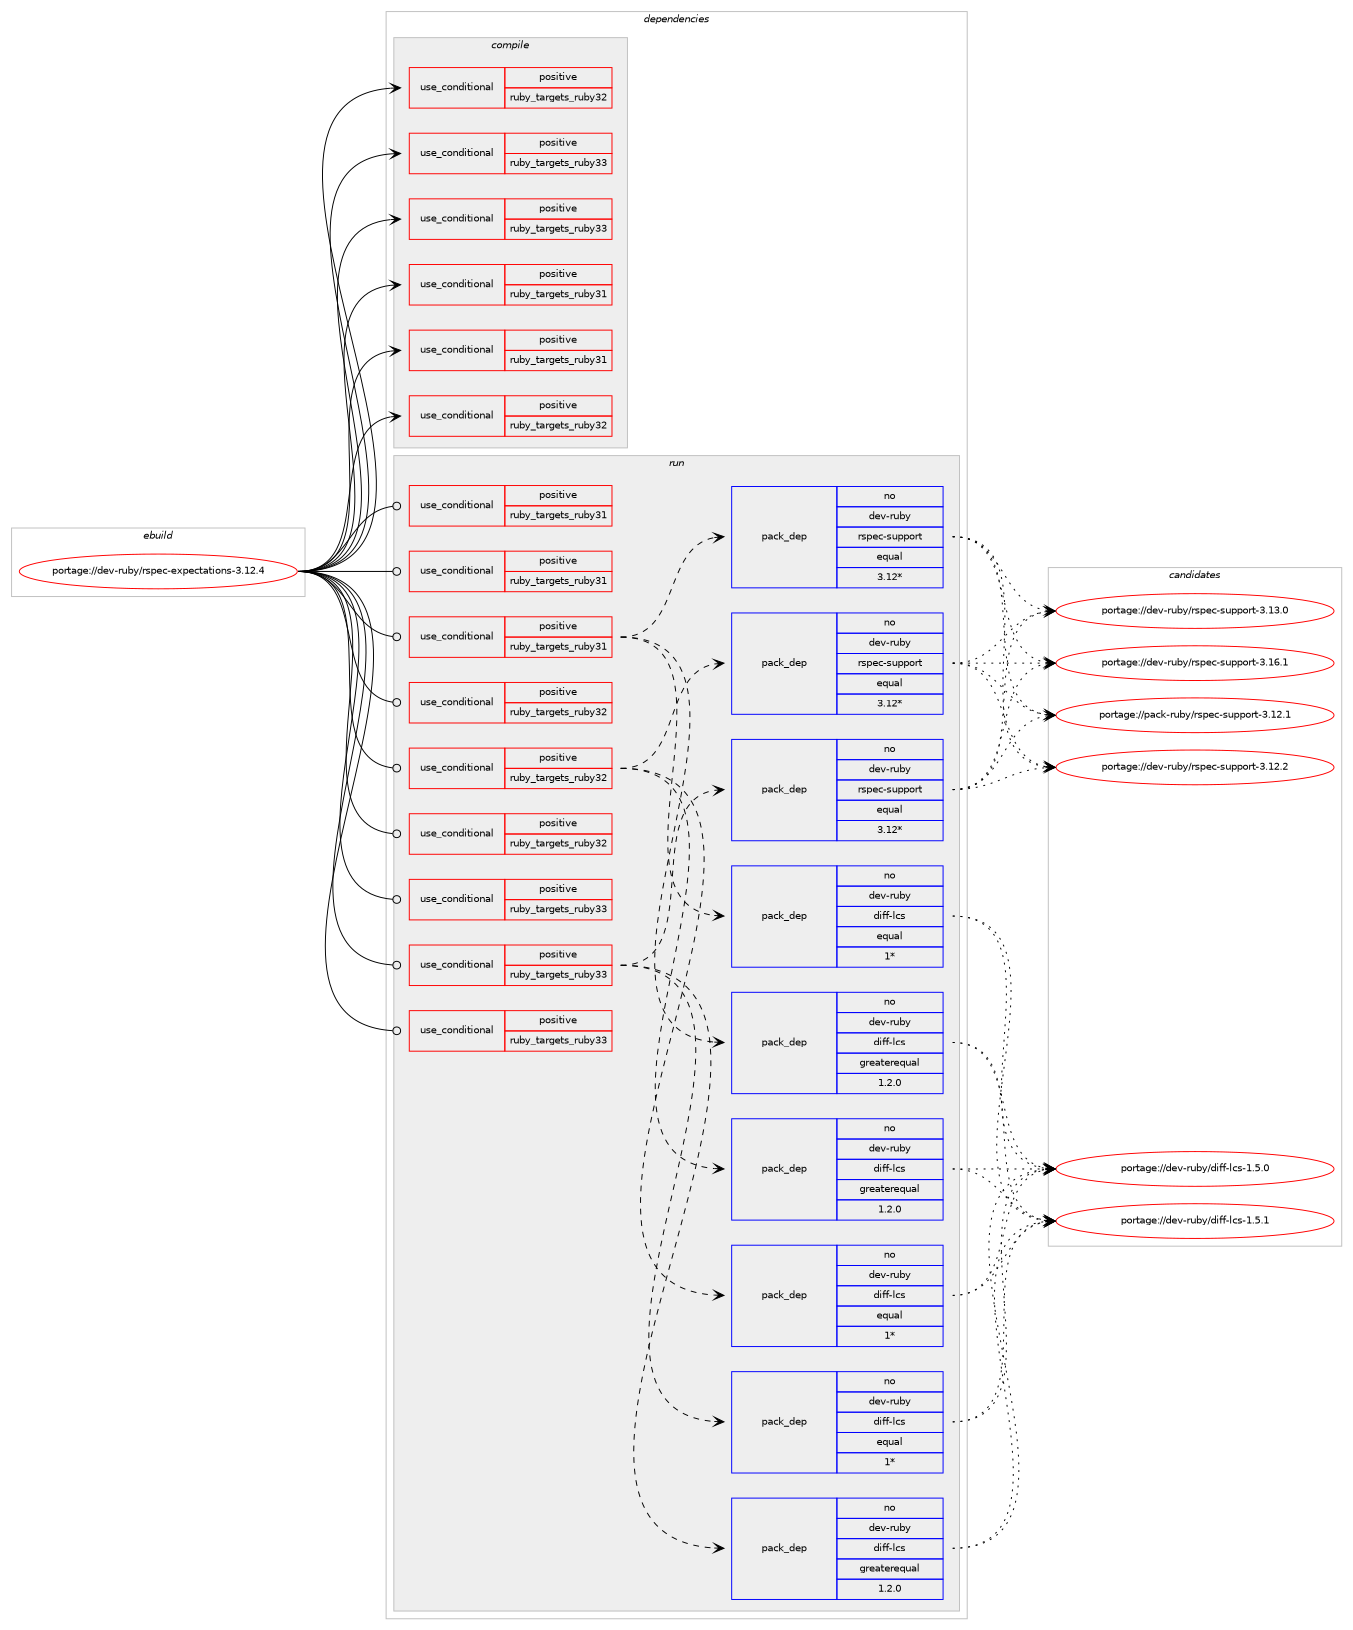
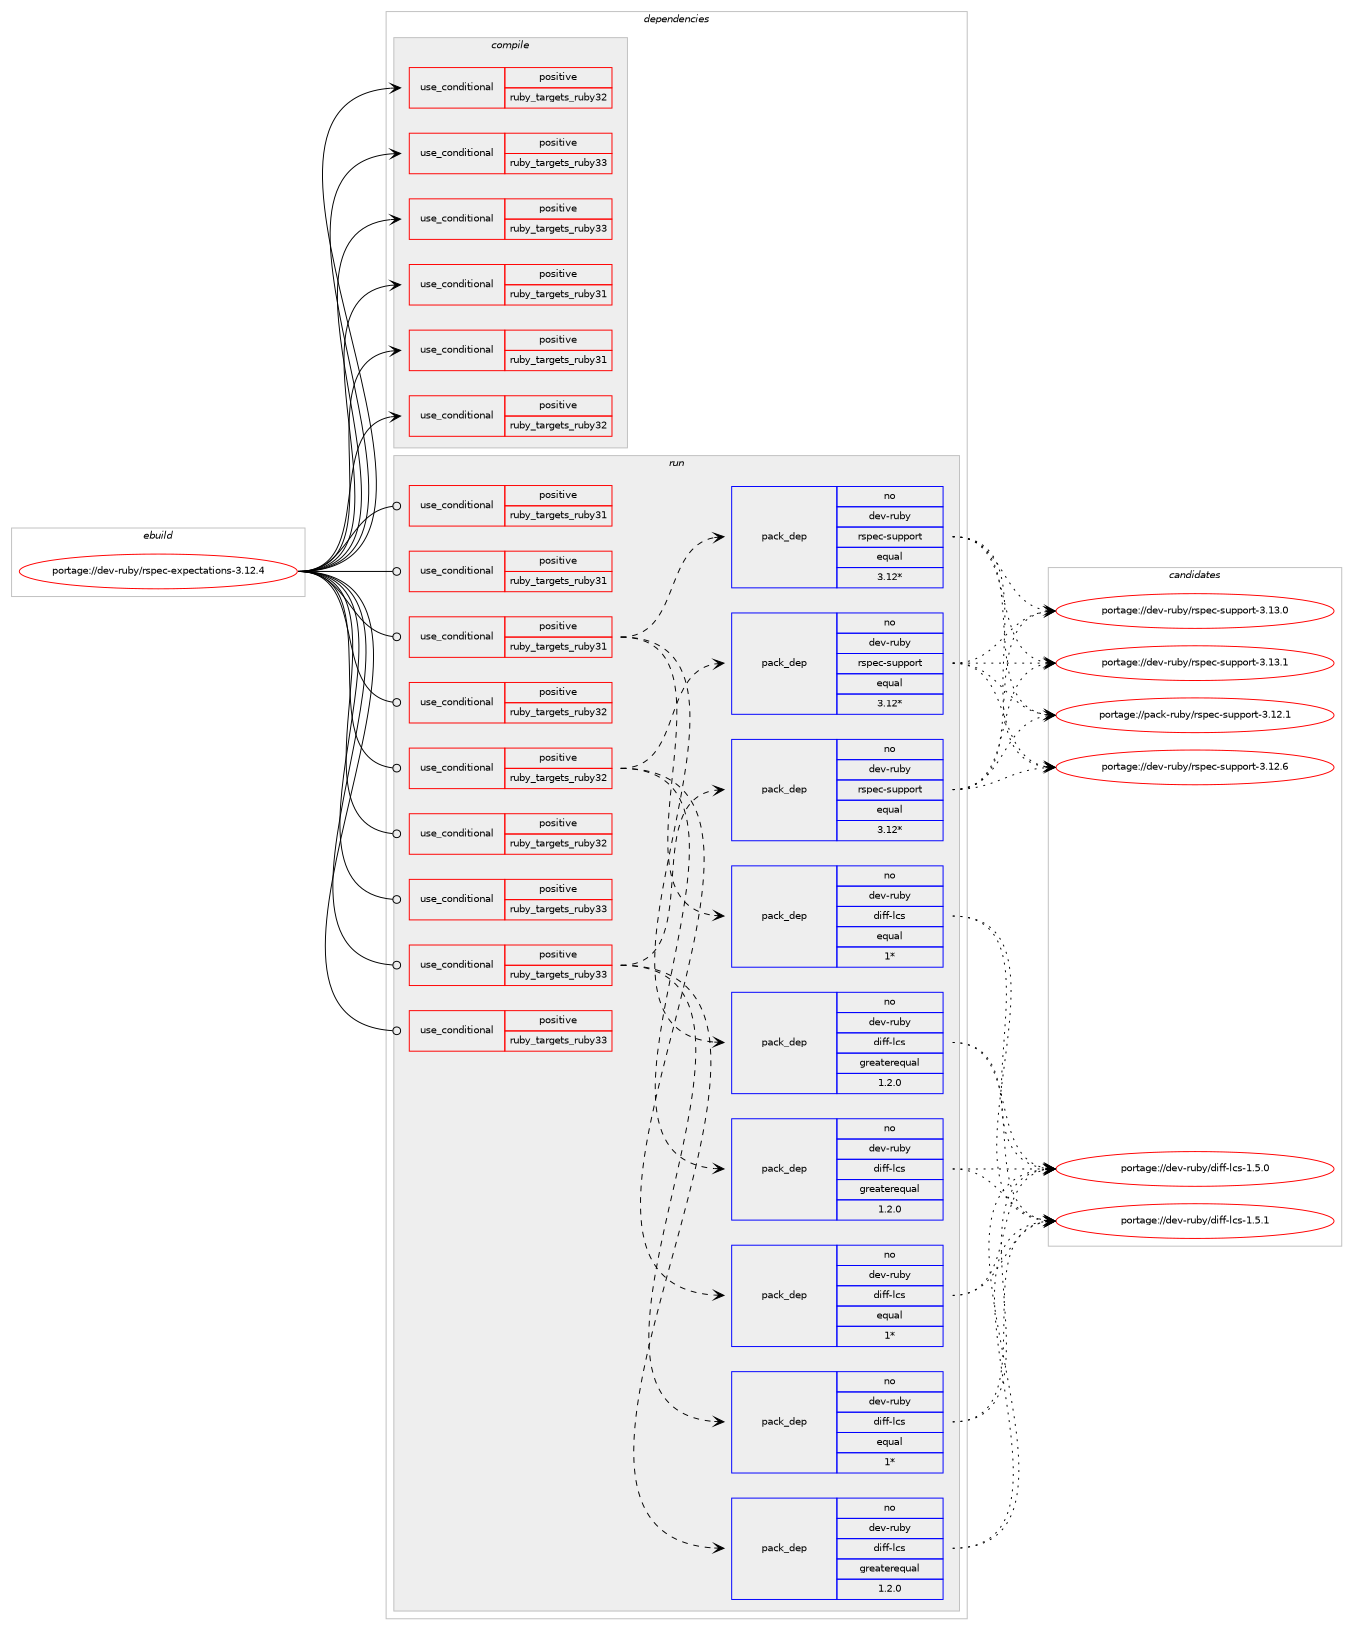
(1195, 663) -> (1195, 663)
(1195, 767) -> (1195, 767)
